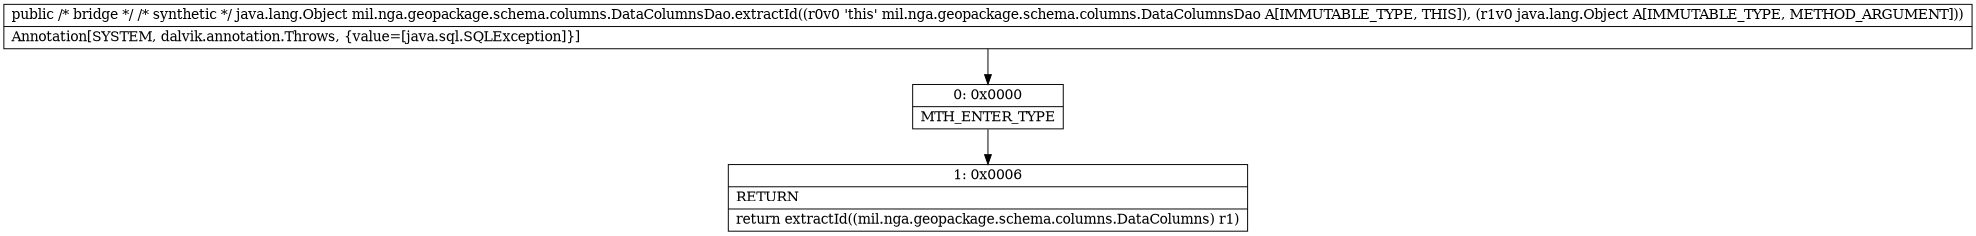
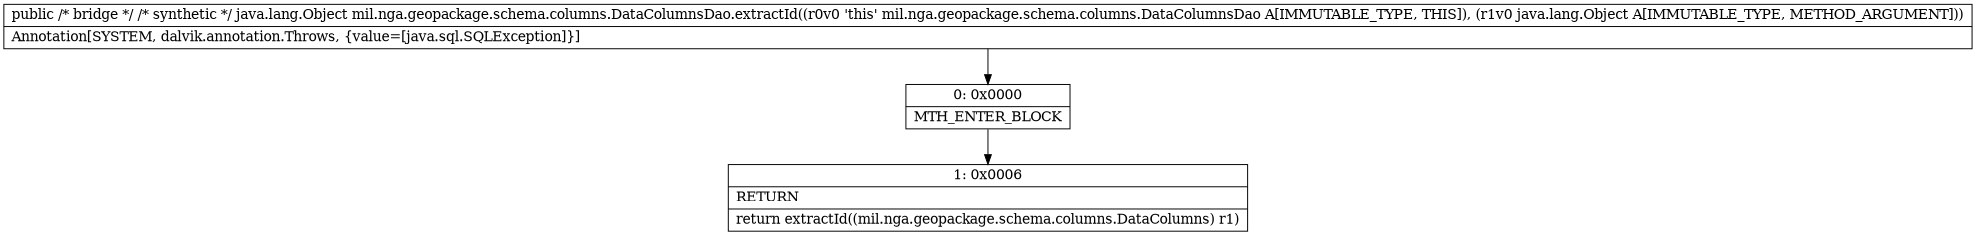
(988, 117) -> (988, 117)
